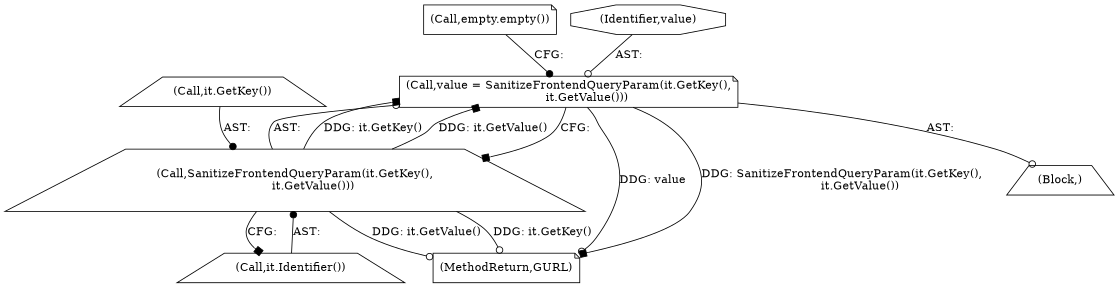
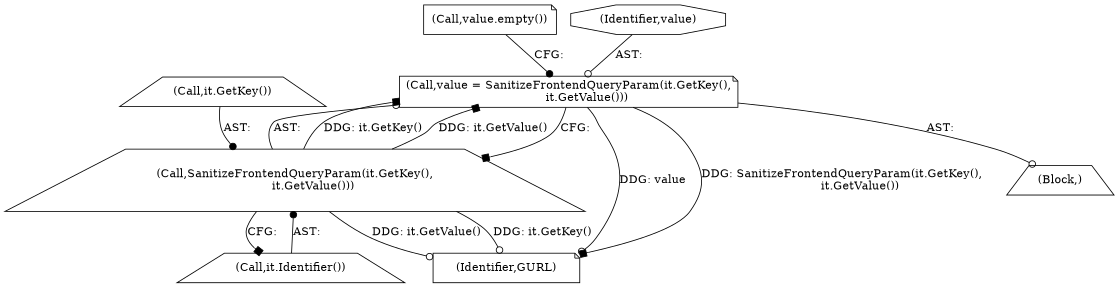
(490, 20) -> (490, 20)
(506, 268) -> (506, 268)
